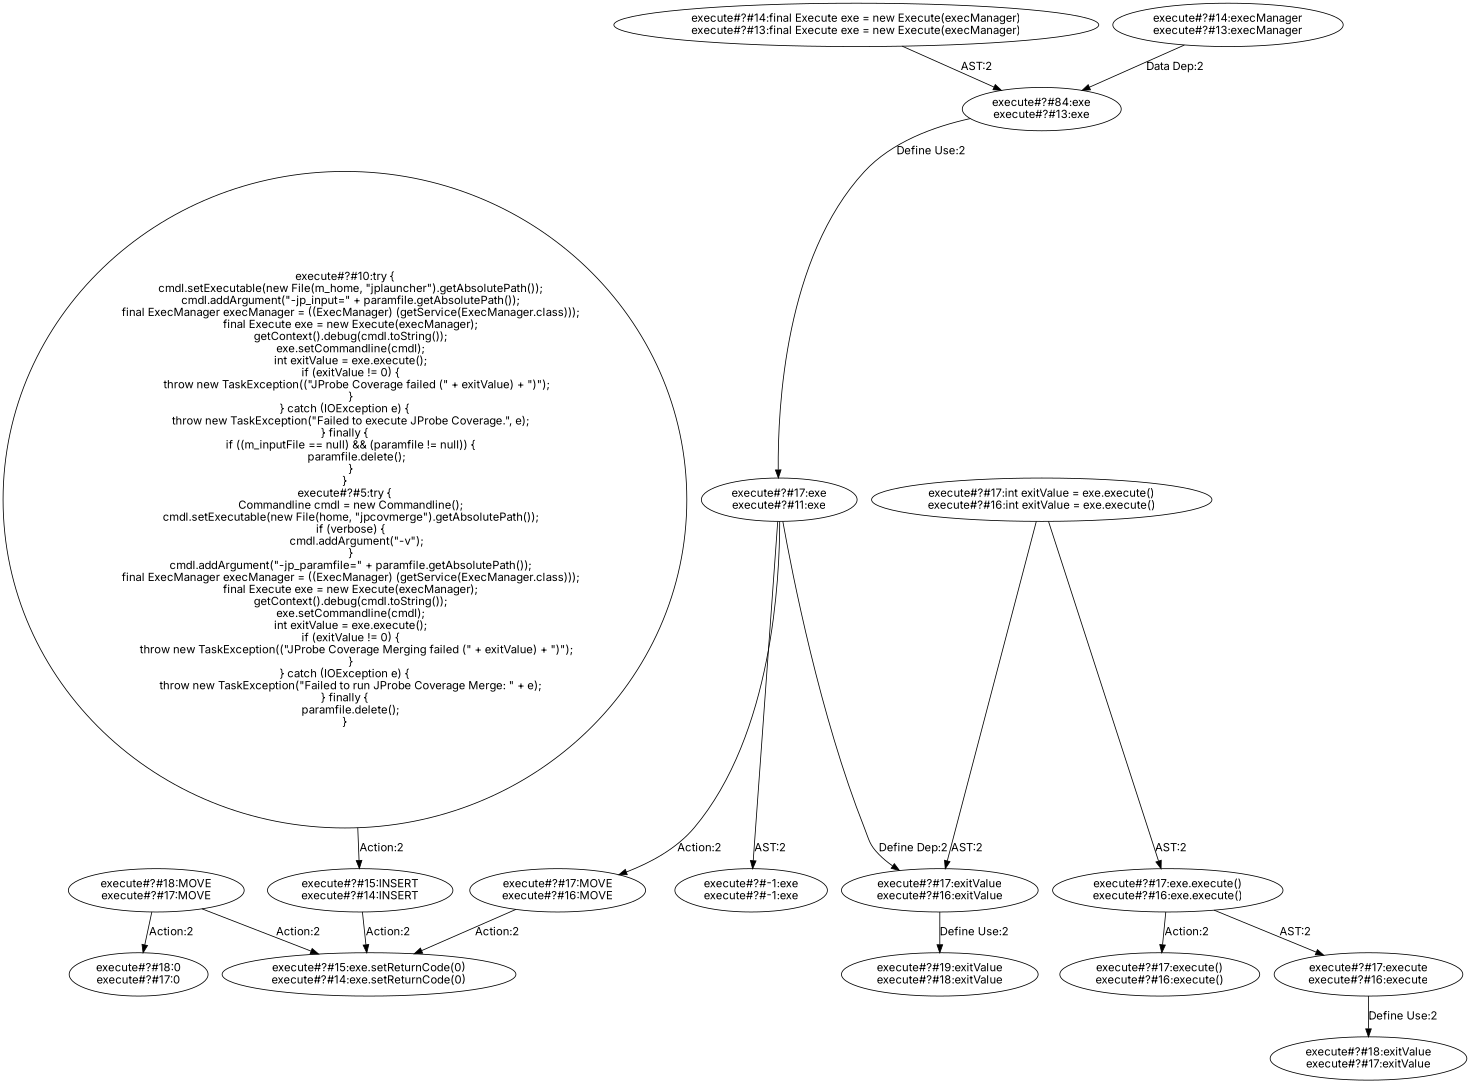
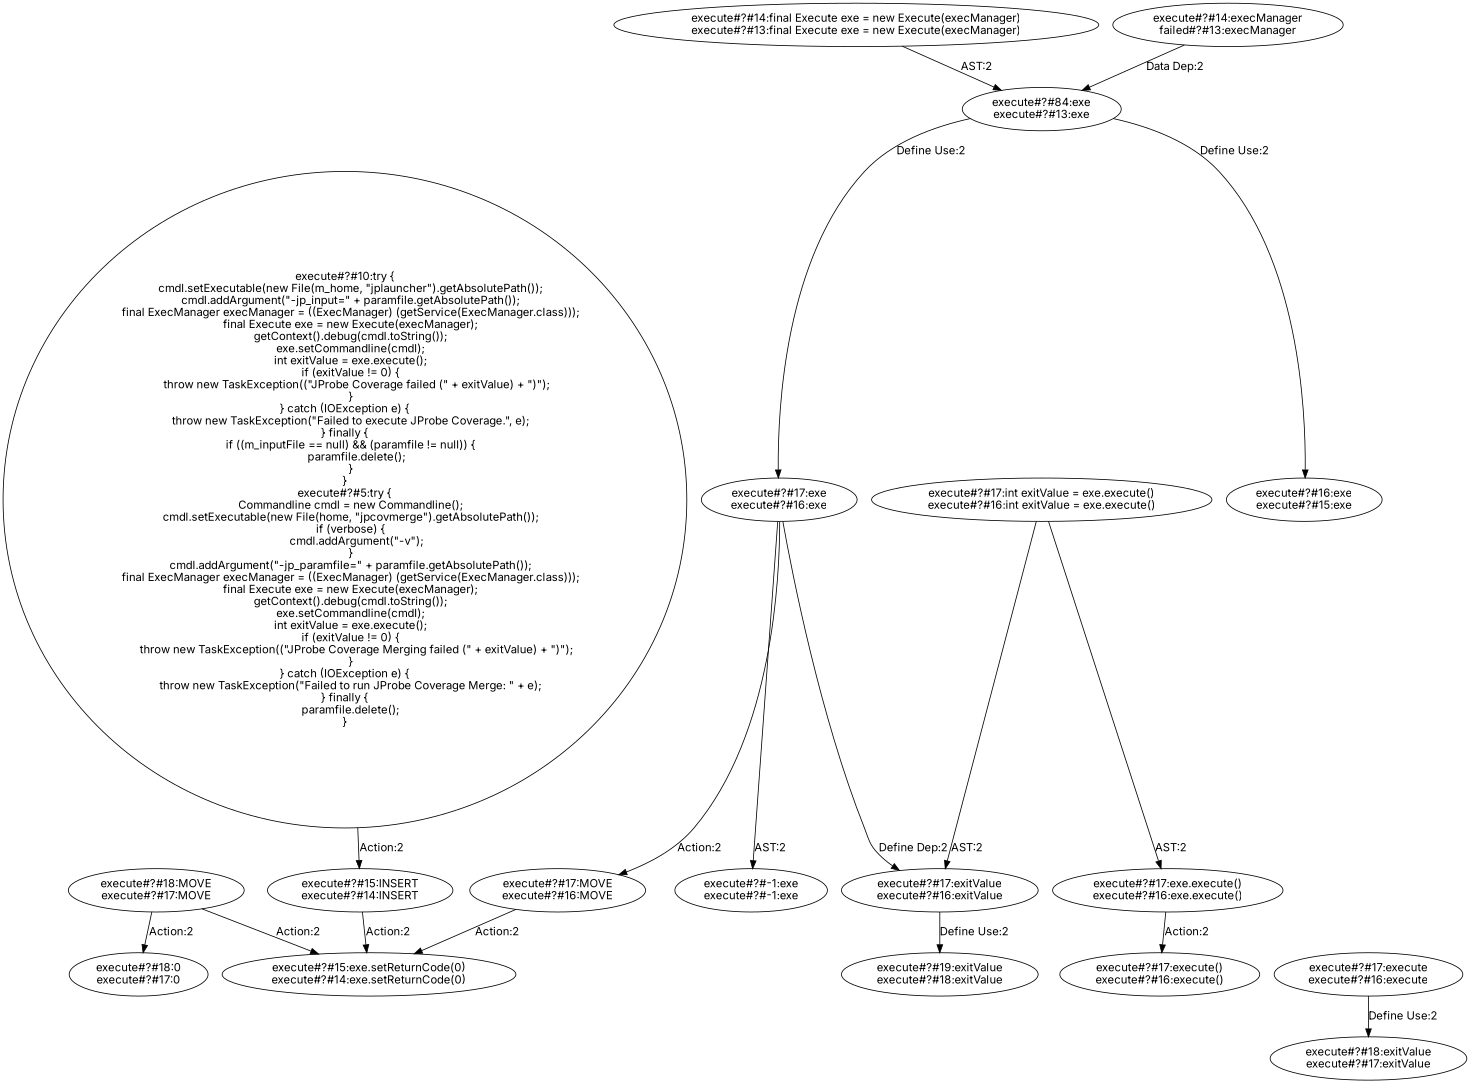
(1228, 25) -> (1228, 25)
(779, 500) -> (779, 500)
none -> (1304, 500)
(1265, 931) -> none
